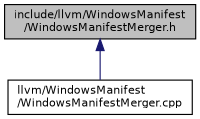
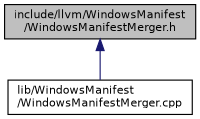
(100, 97) -> (100, 97)
